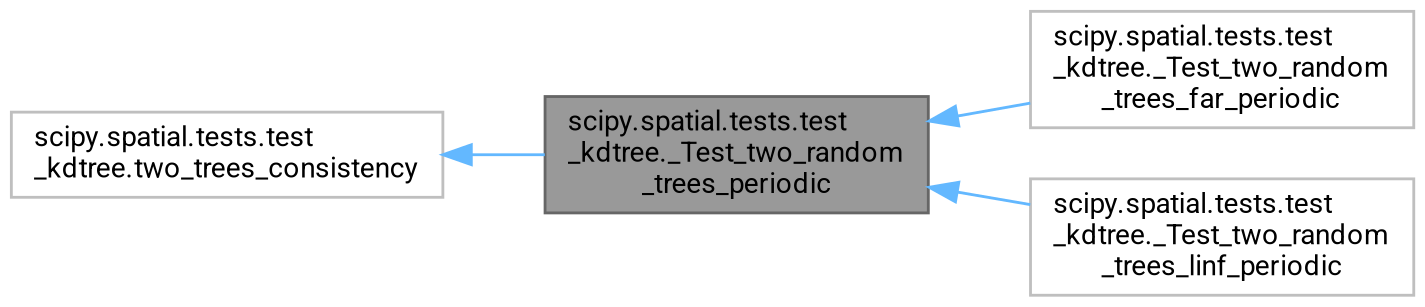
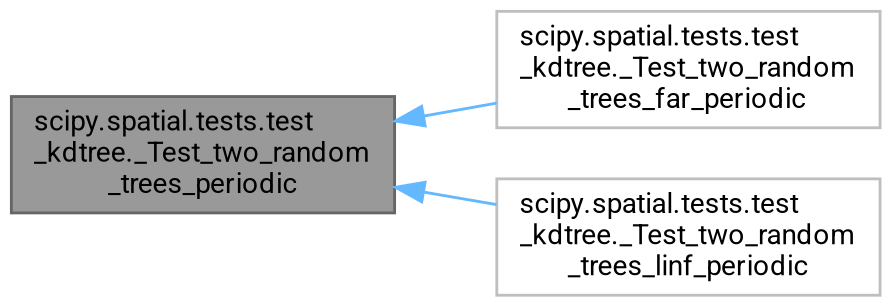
(227, 155) -> none
